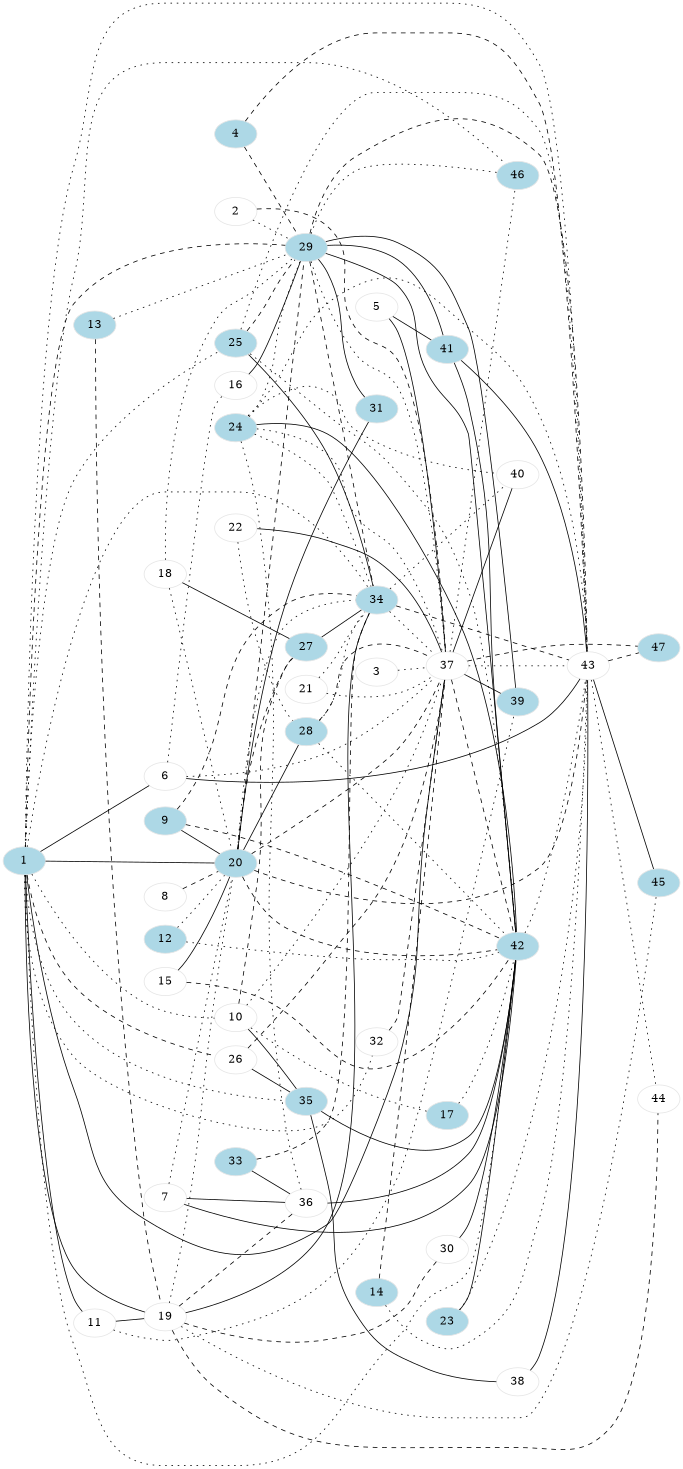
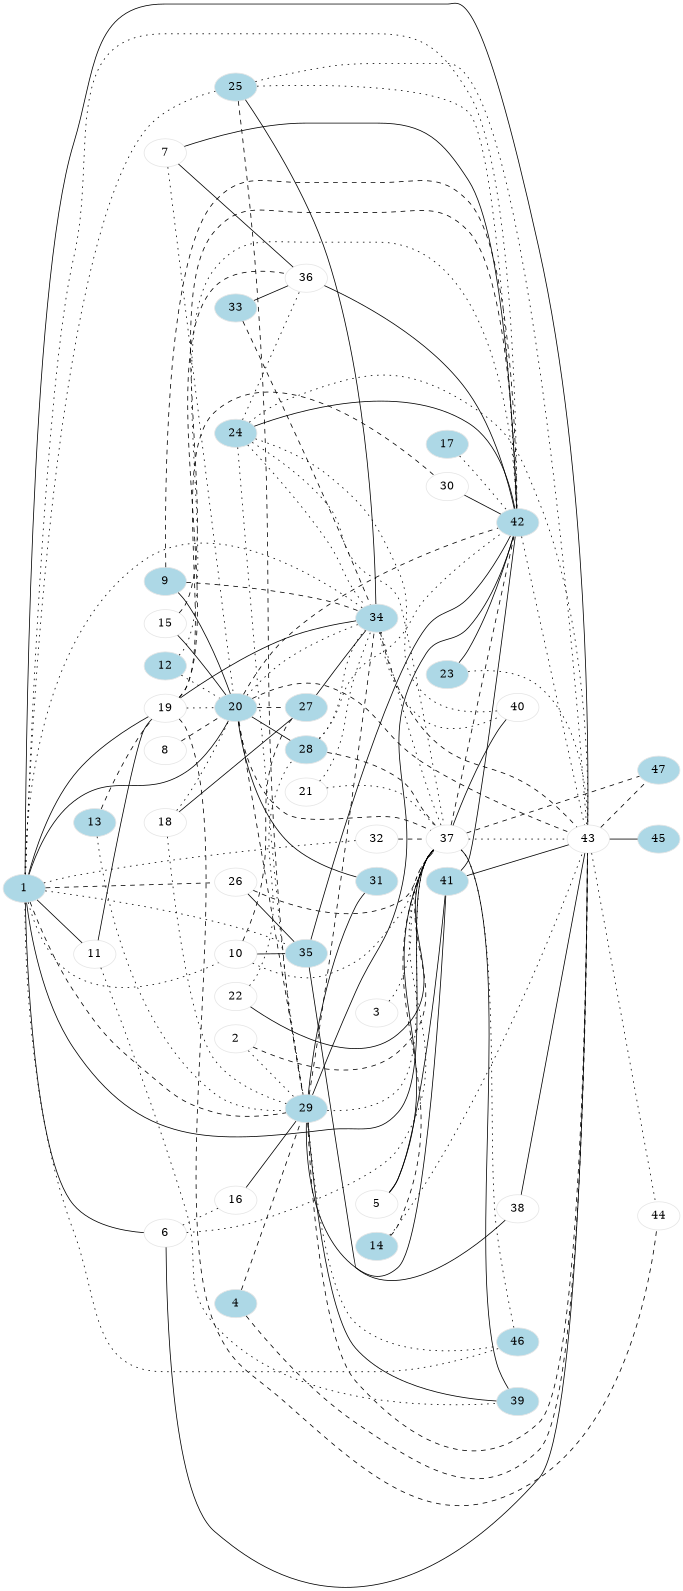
(215, 3) -> (273, 4)
(330, 1077) -> none
(567, 1339) -> none
